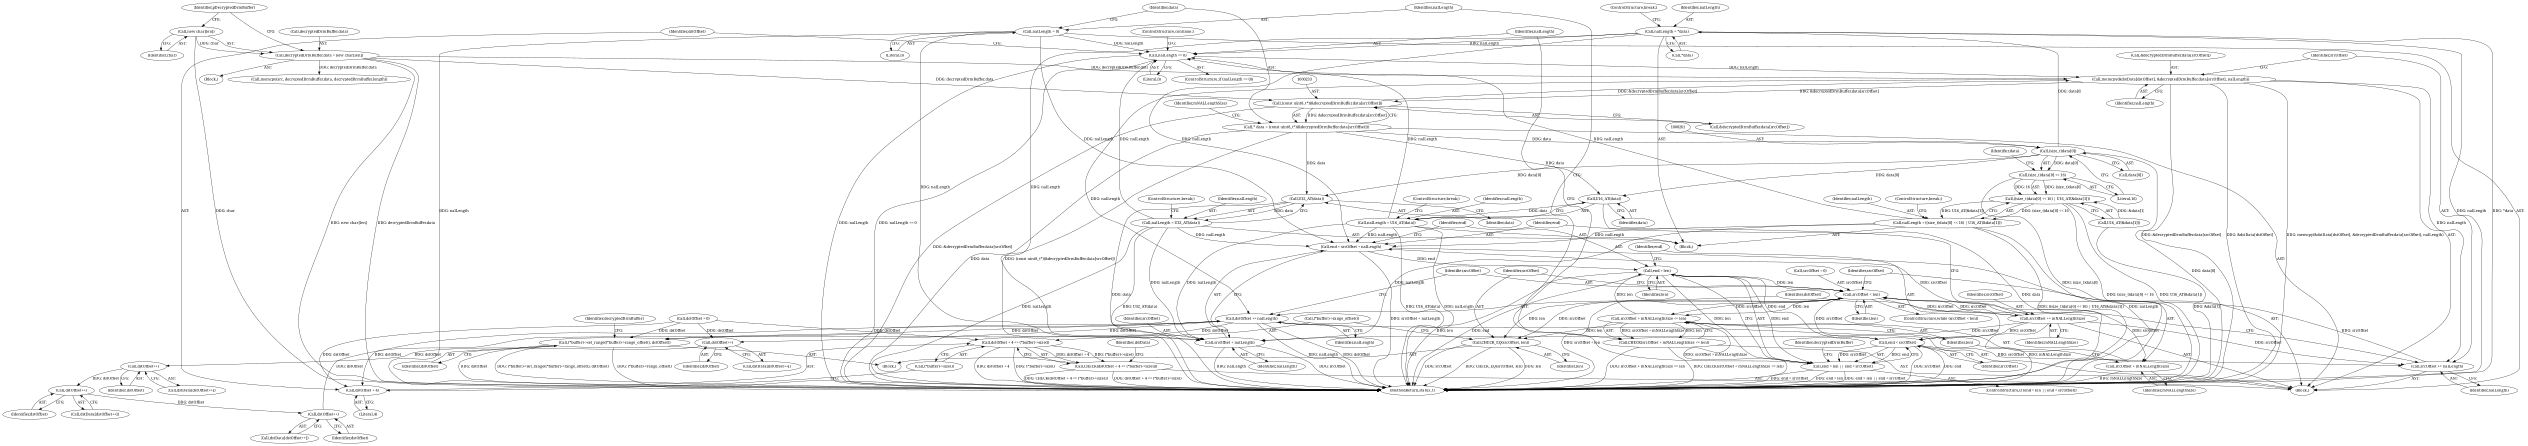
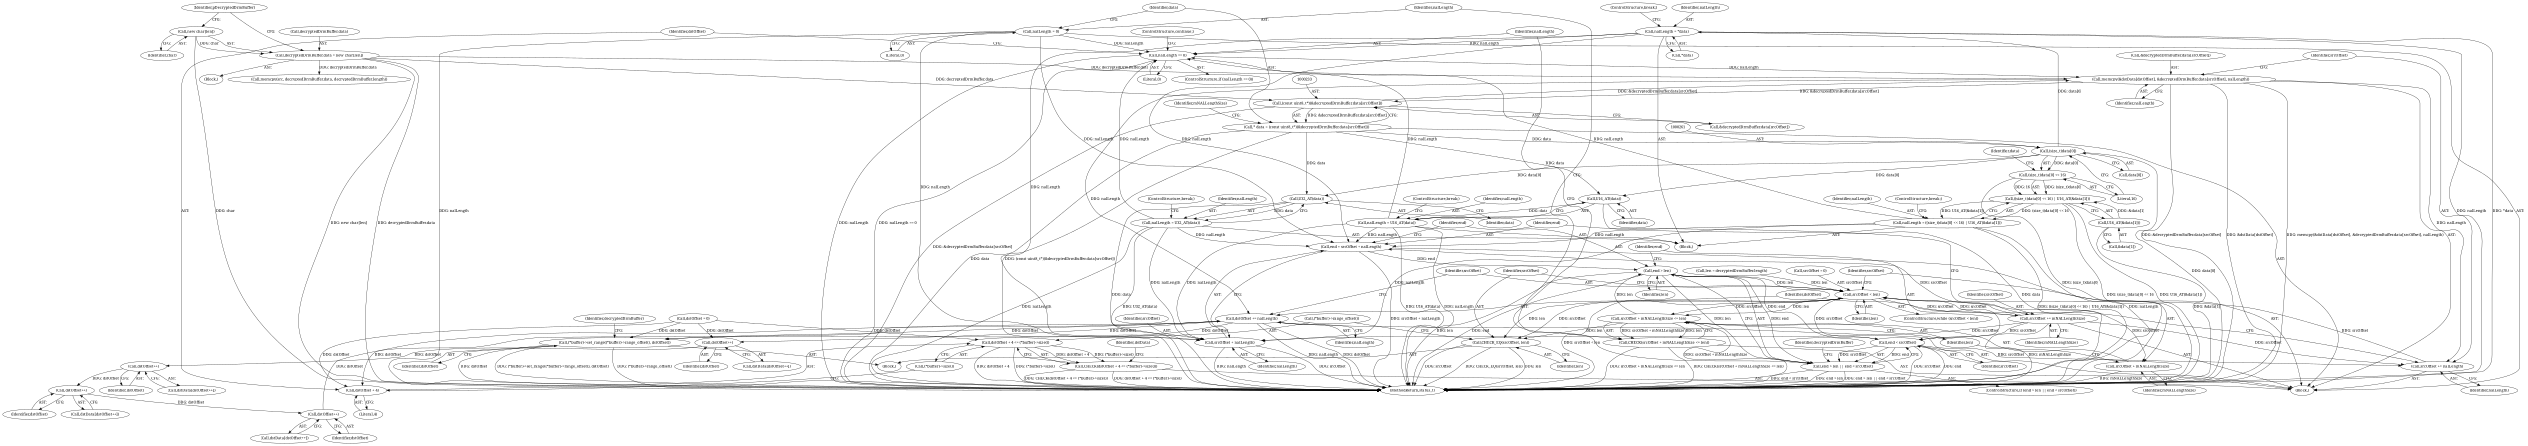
none -> (2122, 247)
none -> (1732, 271)
